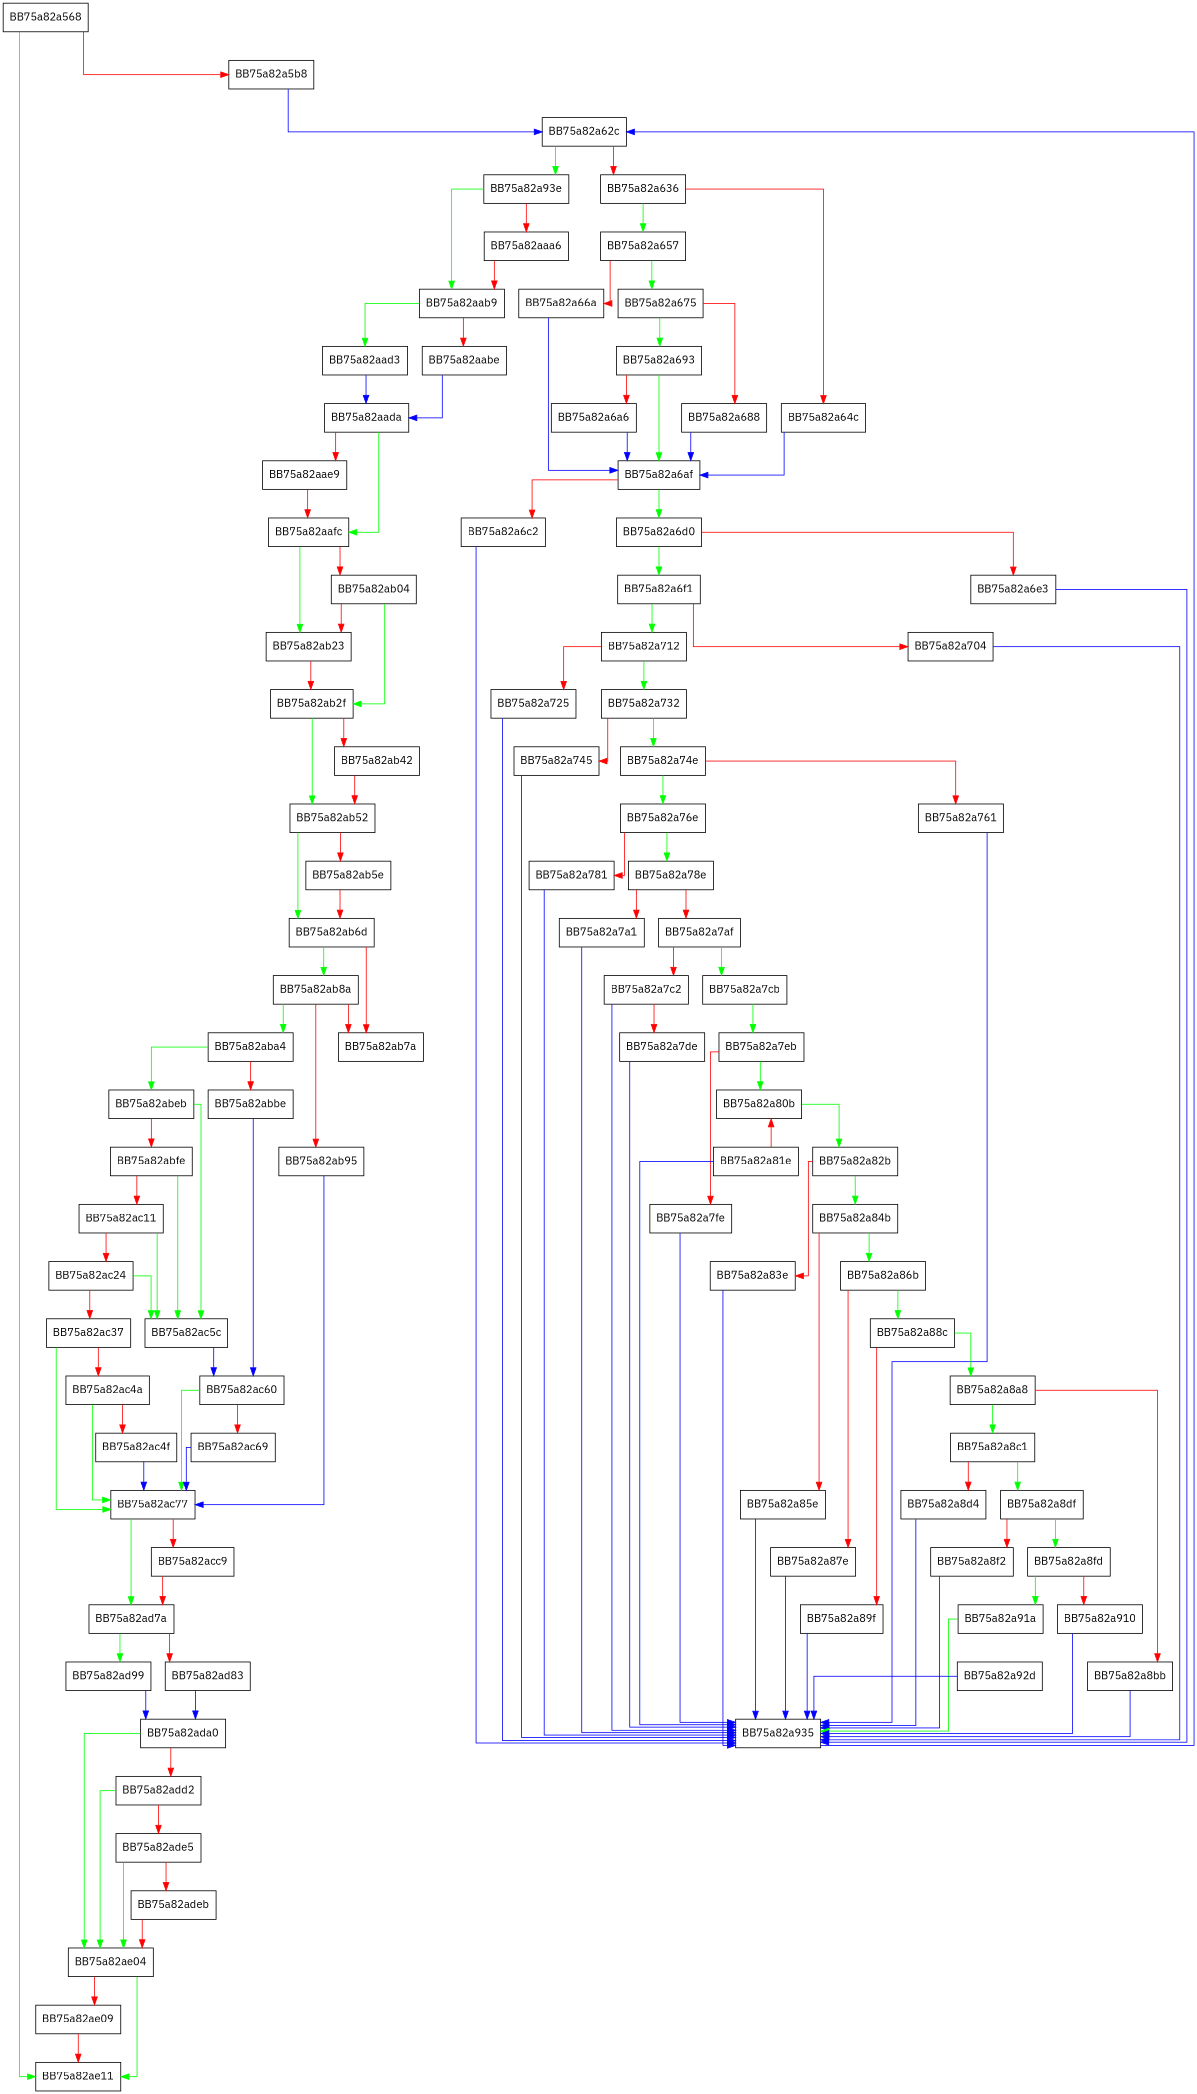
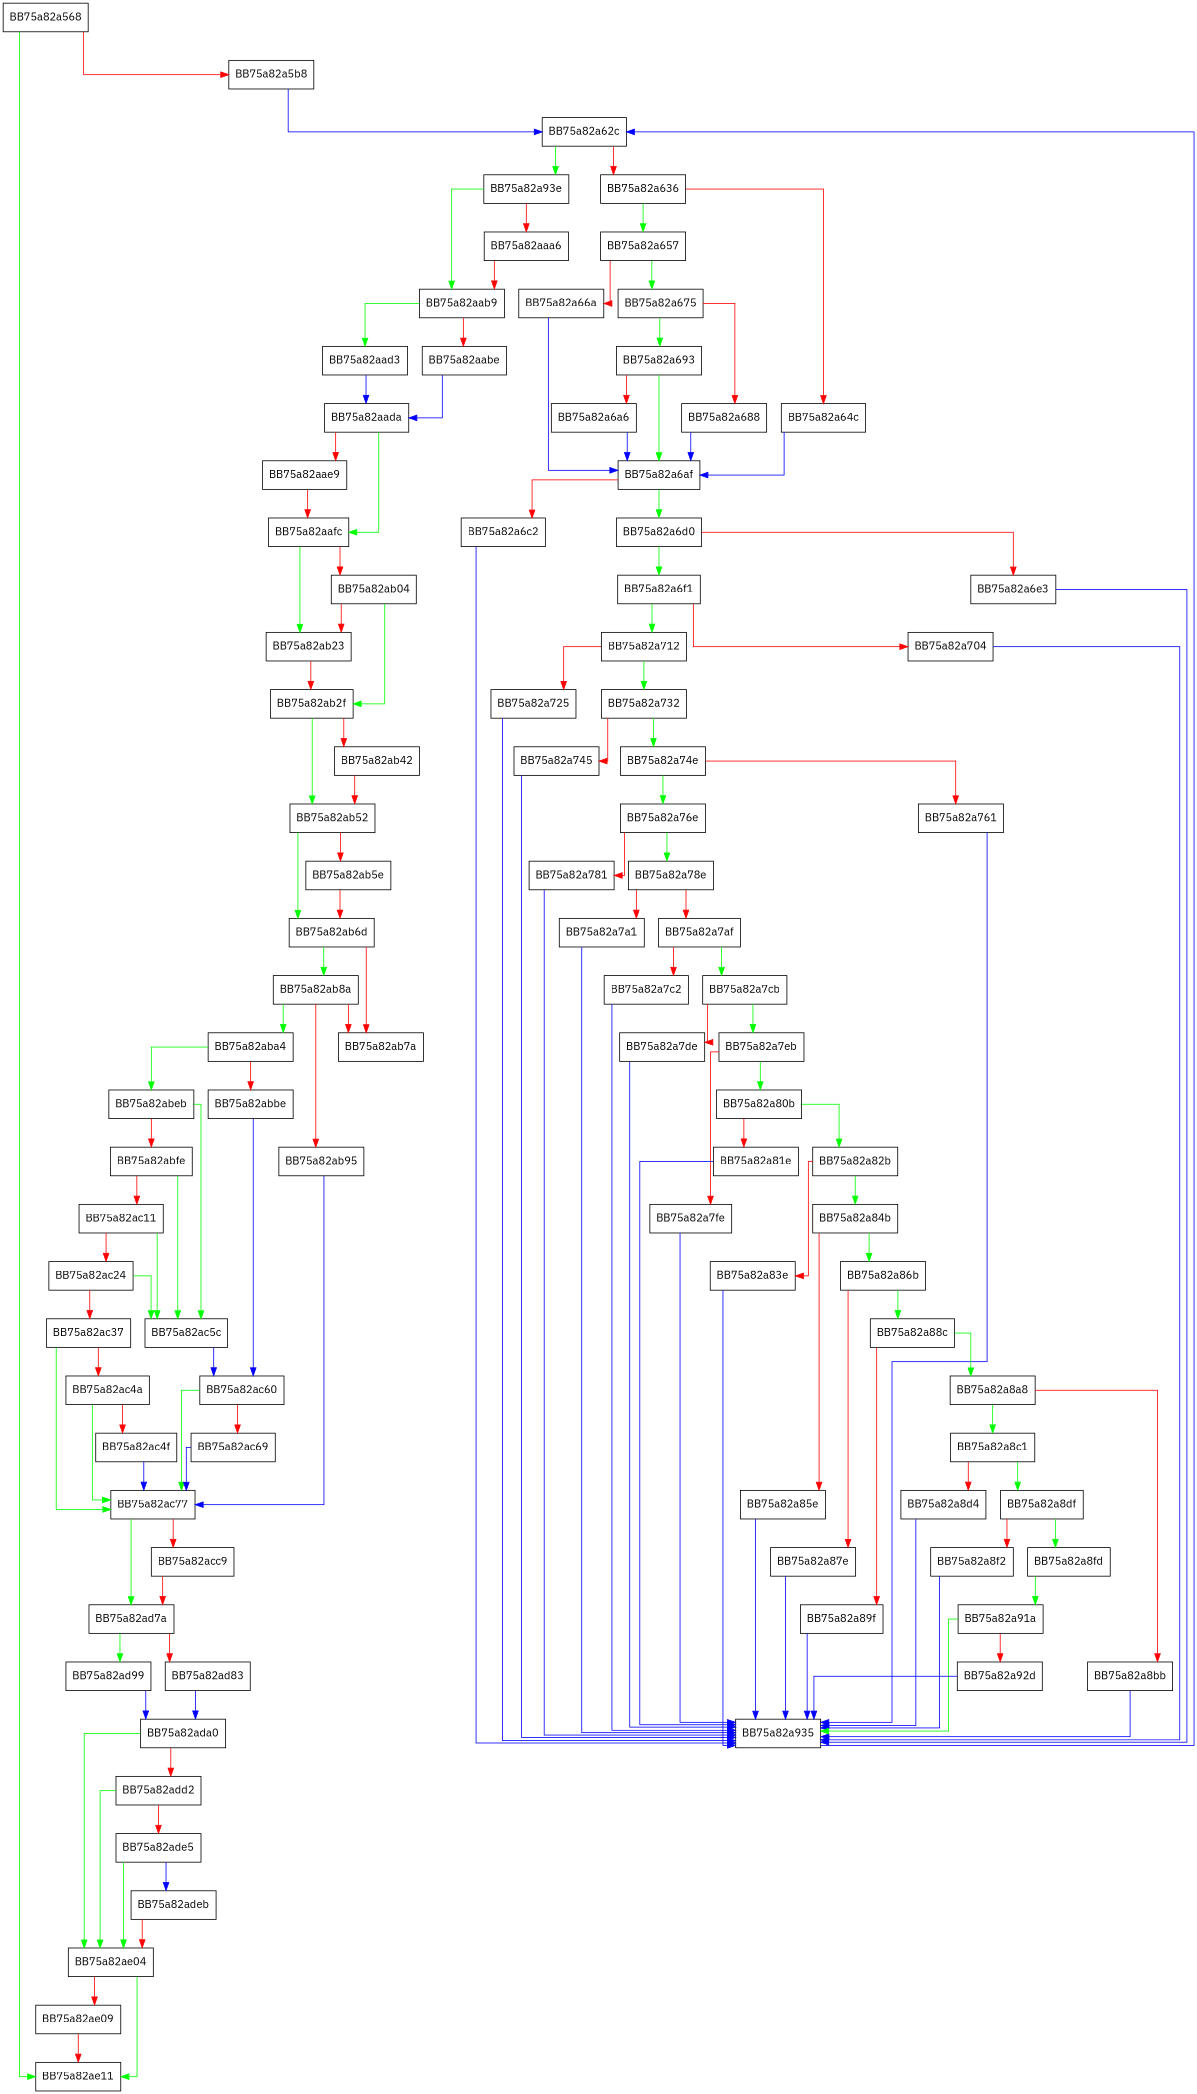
(654, 1014) -> (708, 1023)
(771, 1137) -> (744, 1129)
(1100, 1619) -> none
none -> (1000, 1644)
(166, 1872) -> (166, 1872)
